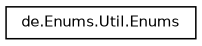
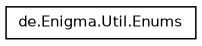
(101, 23) -> (101, 23)
